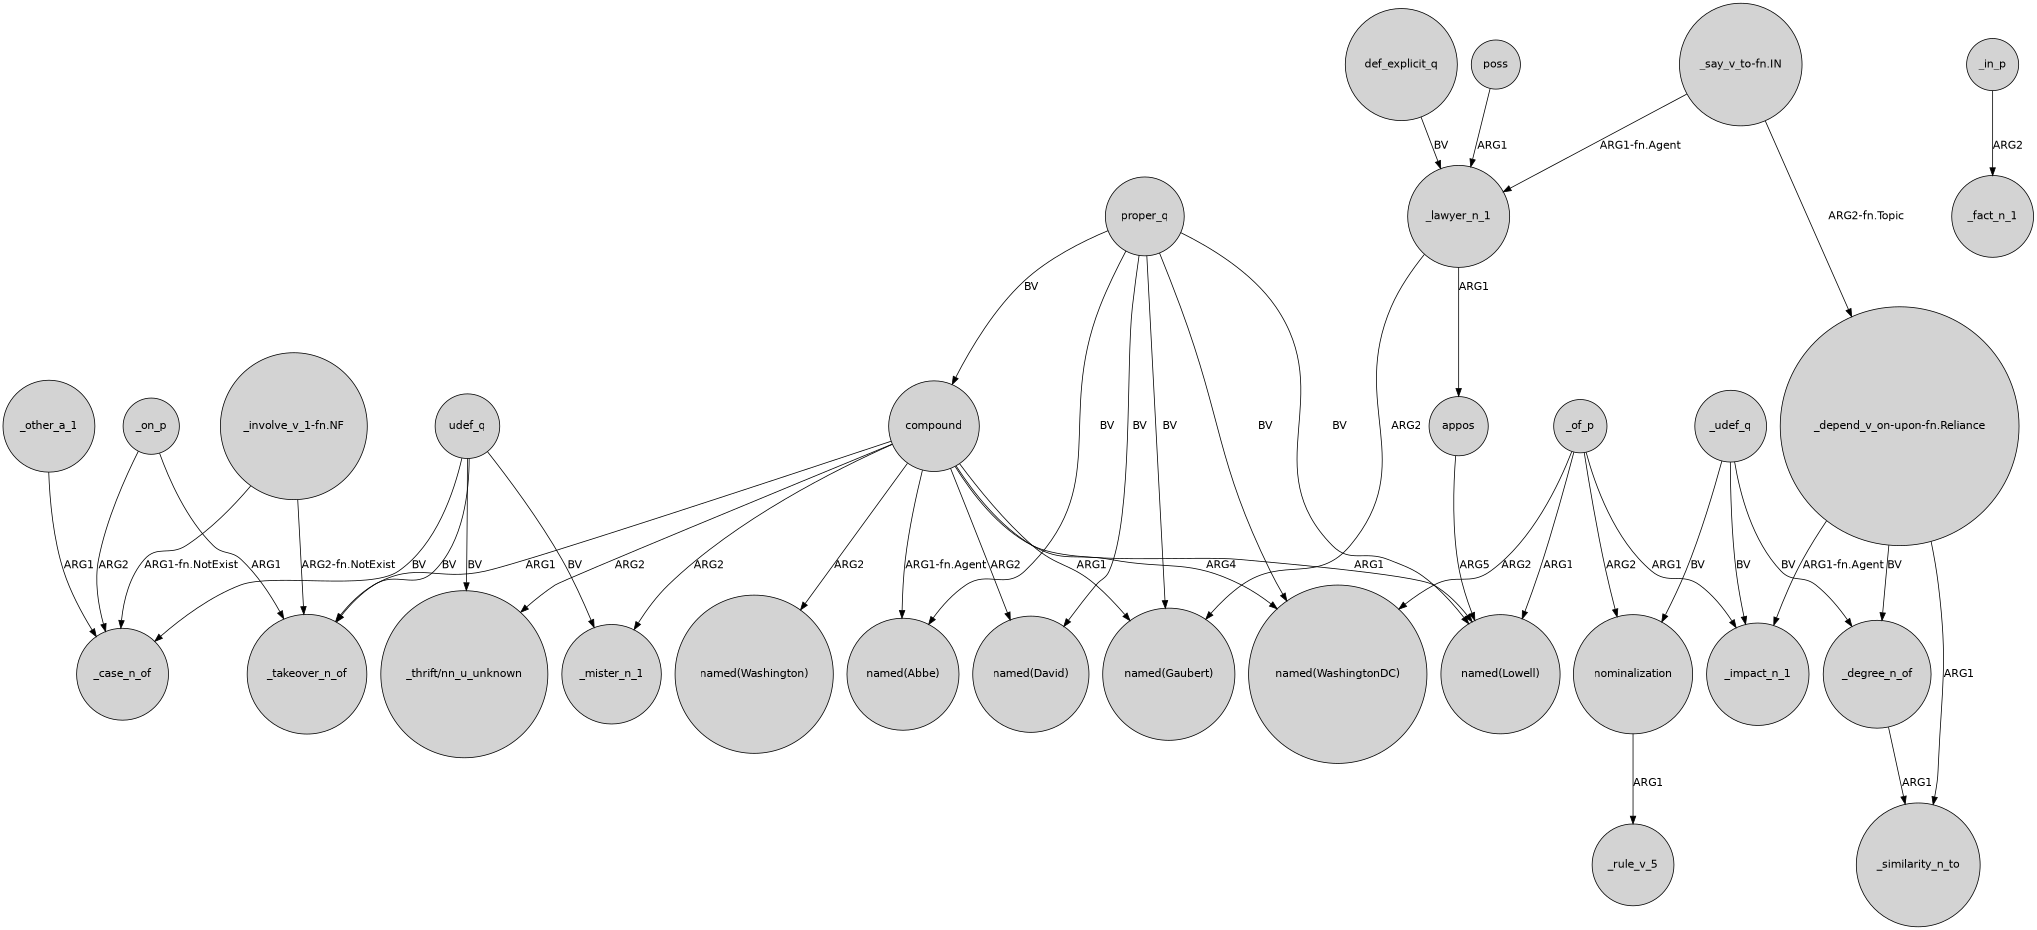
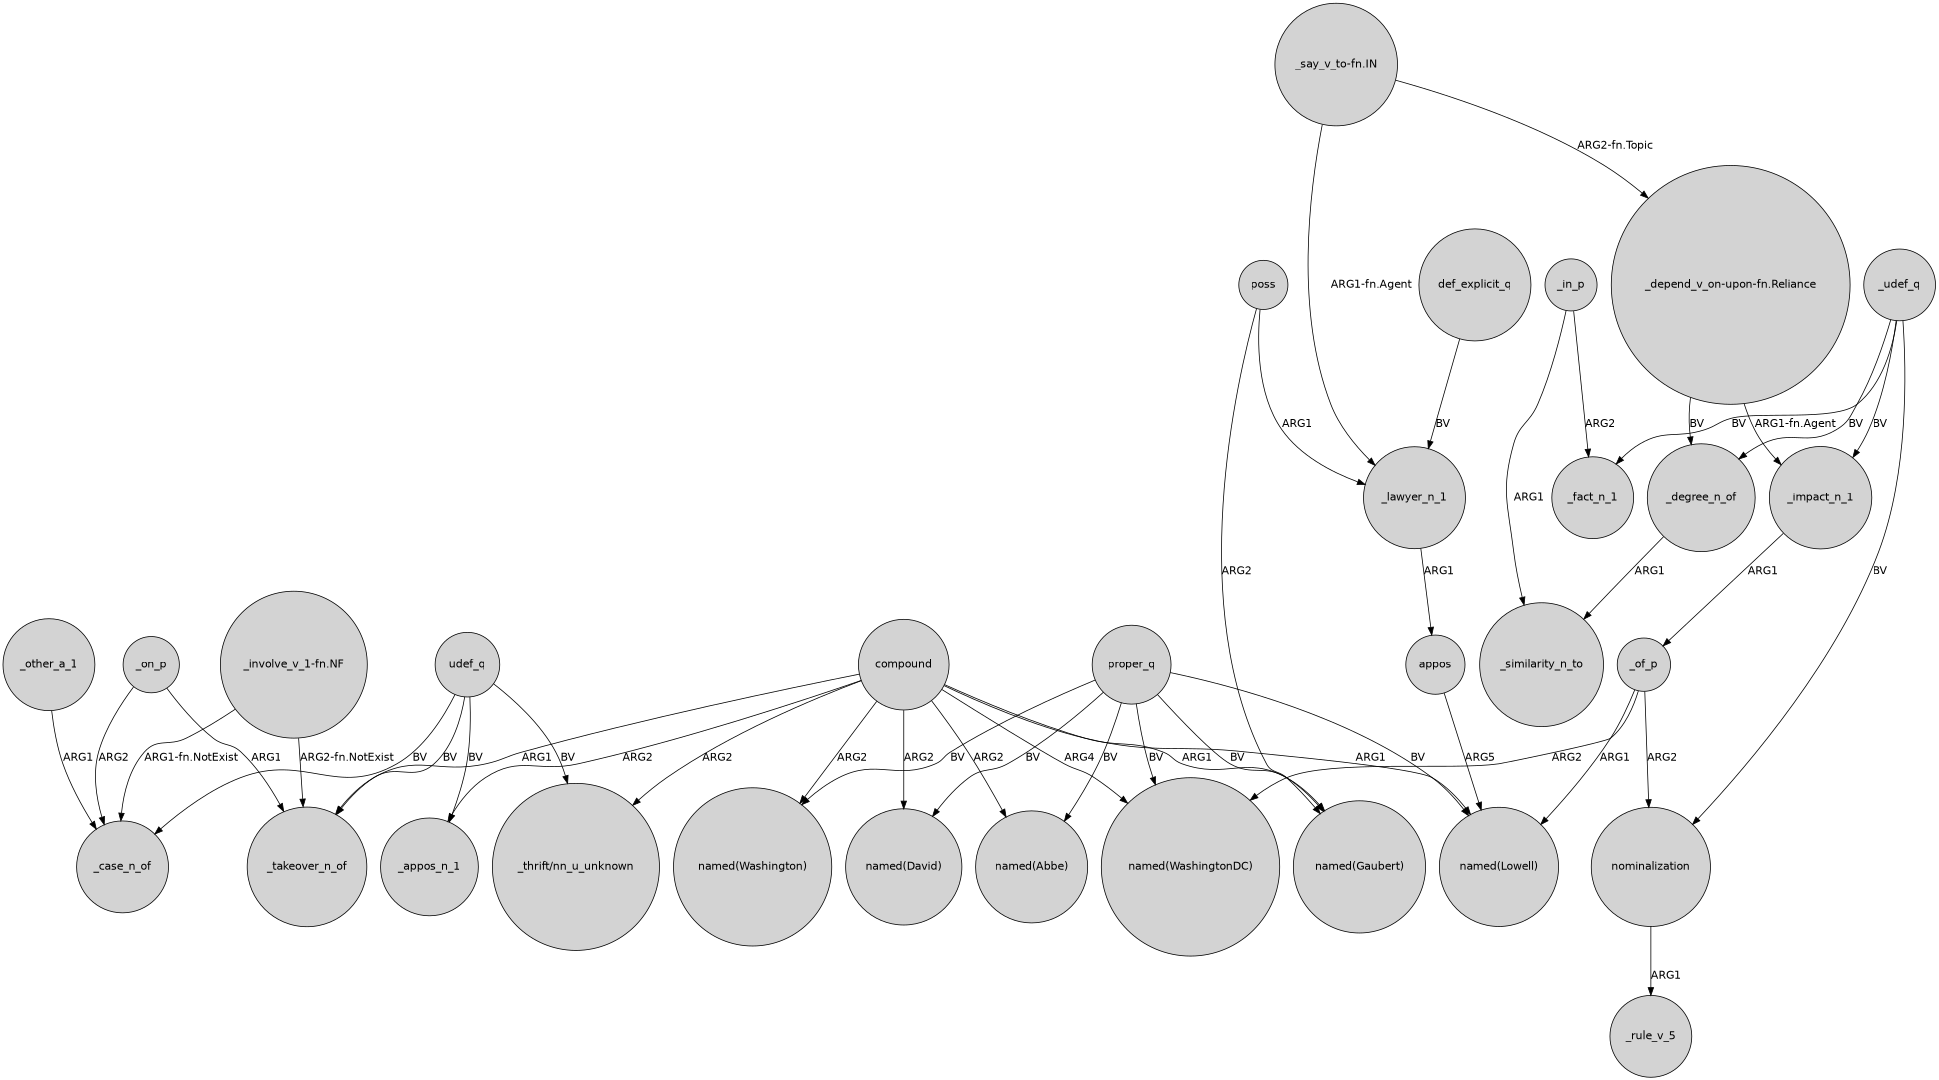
(1017, 288) -> (953, 751)
none -> (1783, 415)
(1381, 478) -> (1222, 571)
(1638, 558) -> (1726, 587)
(946, 565) -> (989, 758)
(1943, 669) -> (1512, 449)
(612, 674) -> (429, 867)
